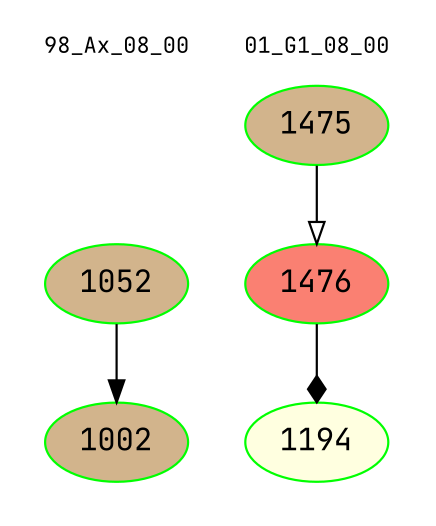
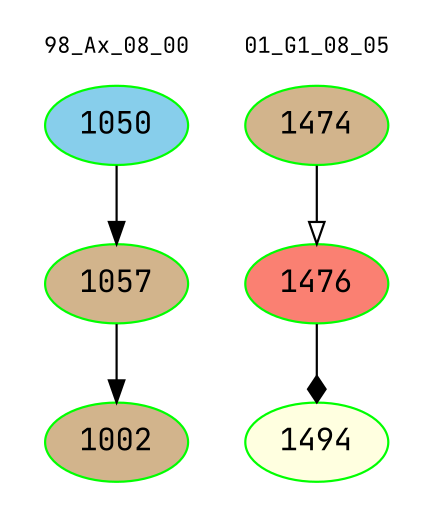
(318, 47) -> (318, 47)
none -> (117, 125)
(317, 125) -> (317, 125)
(117, 284) -> (117, 284)
(317, 442) -> (317, 442)
